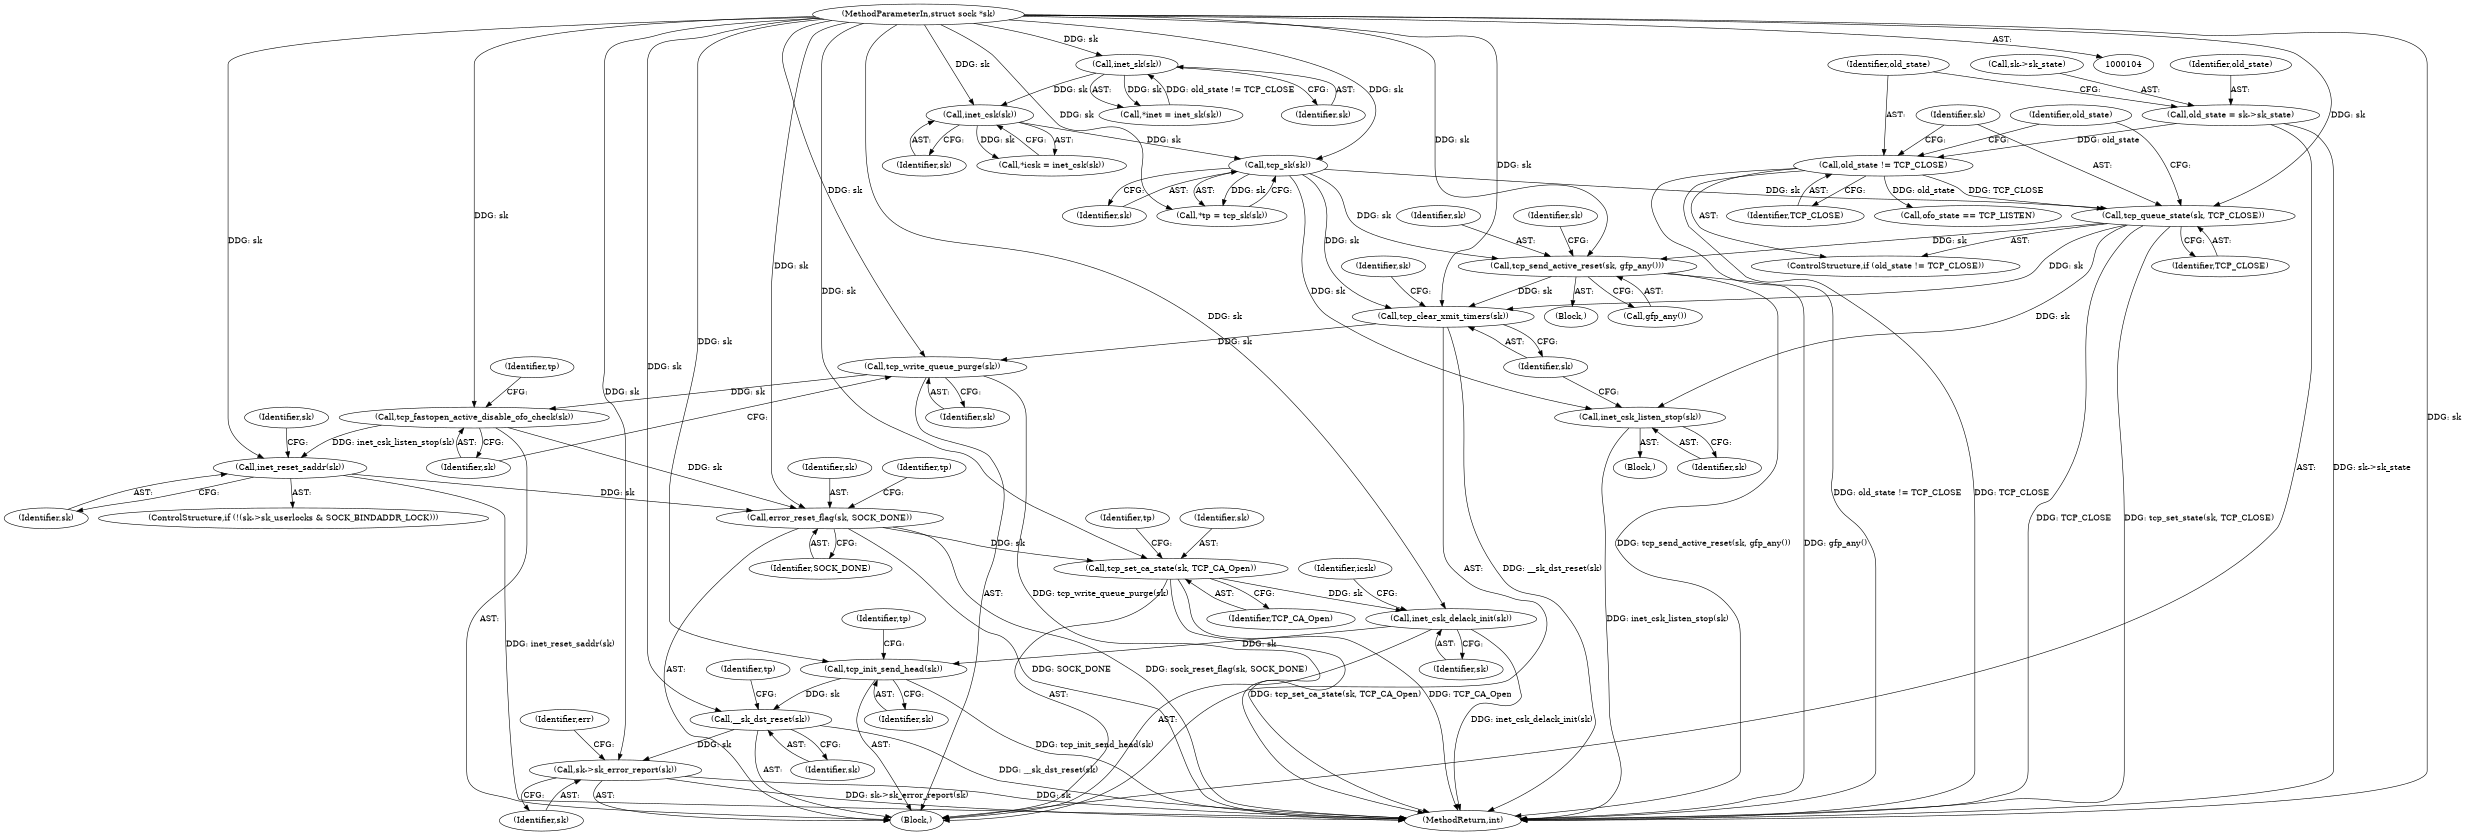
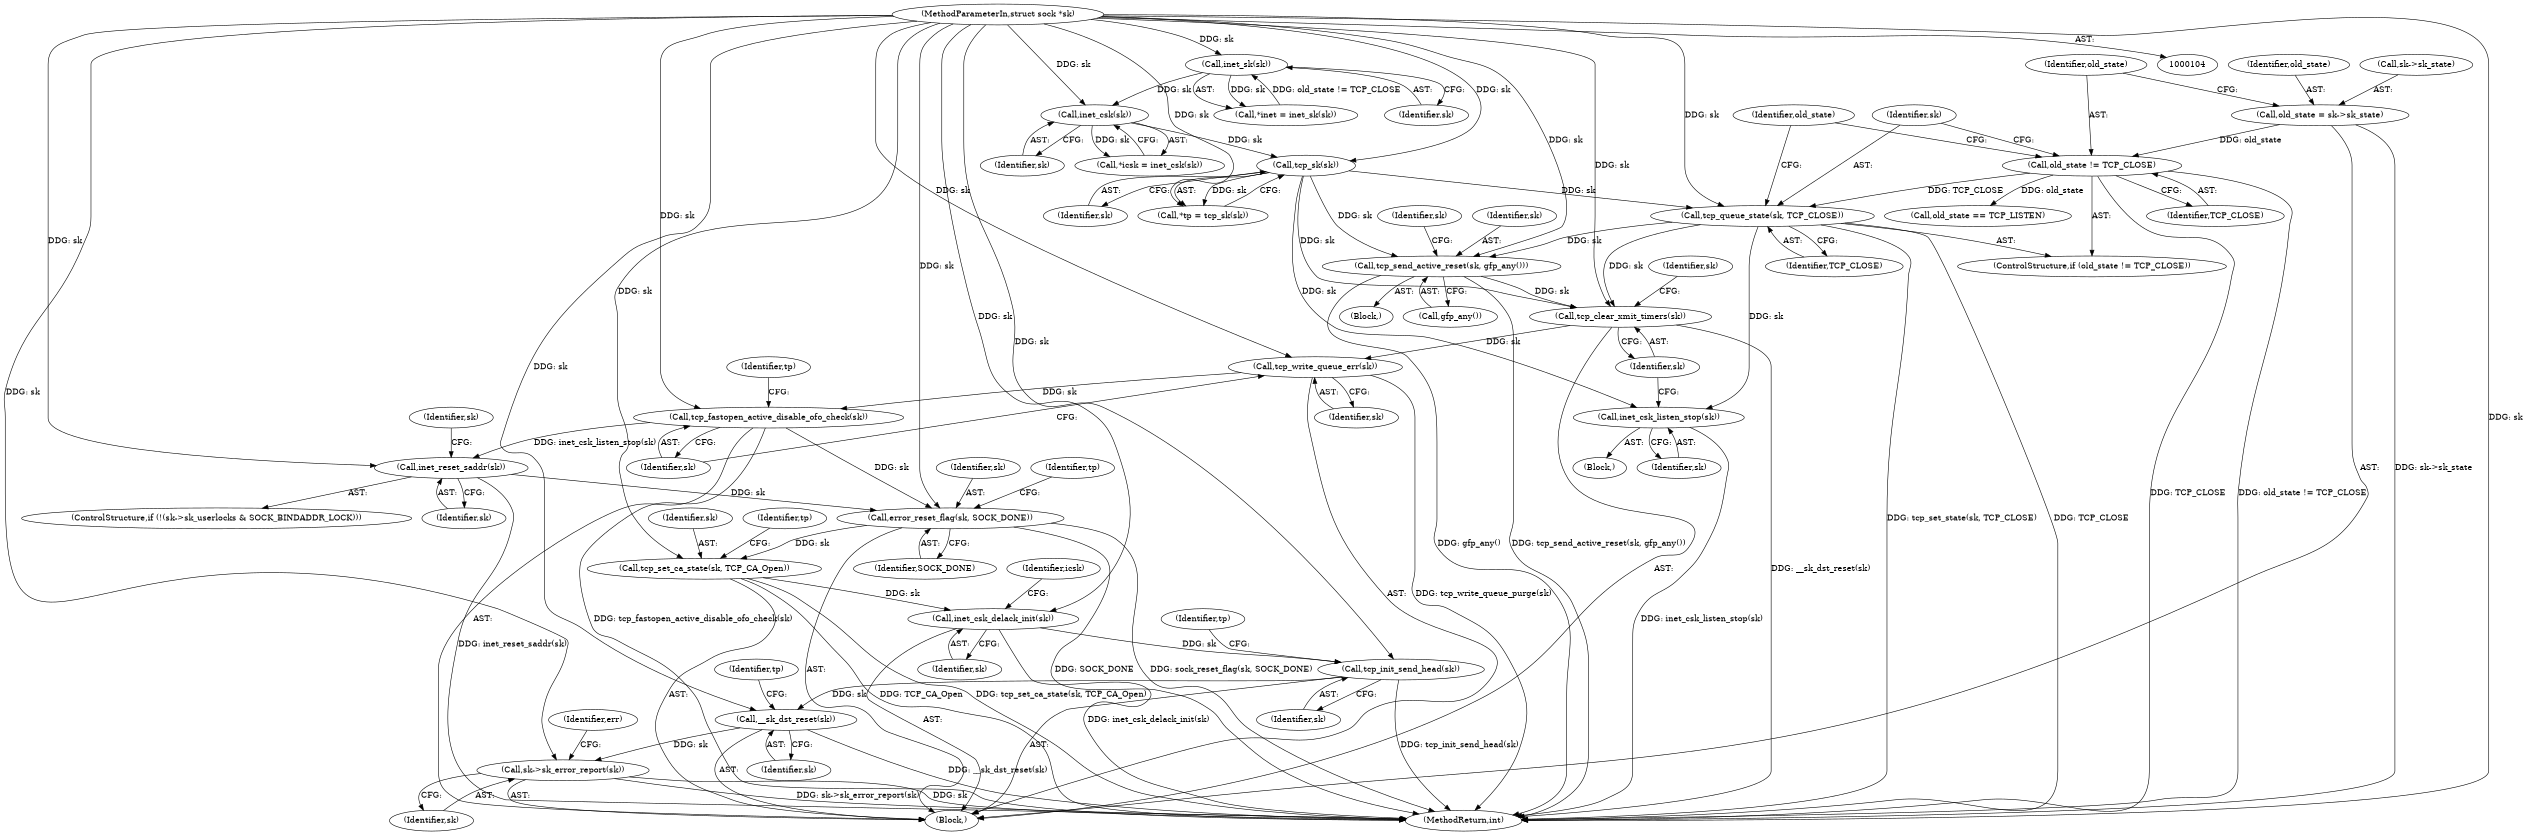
(1968, 216) -> (1978, 216)
(932, 367) -> (1315, 367)
(1281, 619) -> none
none -> (804, 788)
